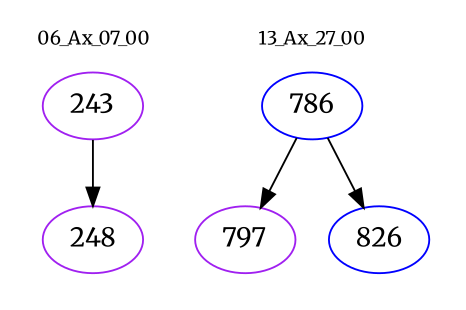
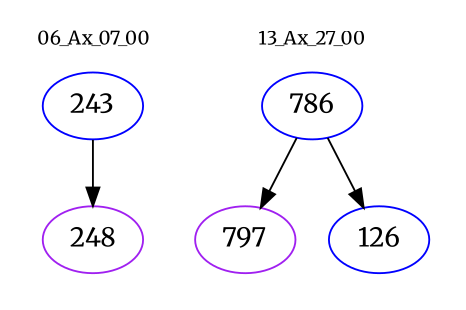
(93, 106) -> (93, 106)
(379, 240) -> (379, 240)
